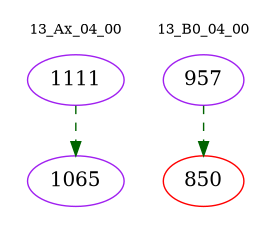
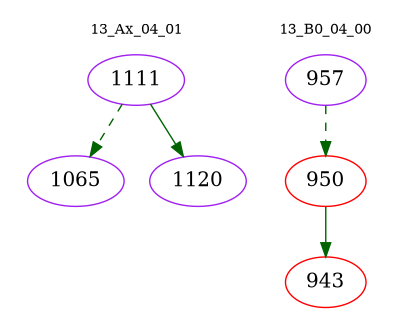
(76, 30) -> (137, 30)
none -> (198, 181)
(204, 181) -> (326, 181)
none -> (326, 282)
